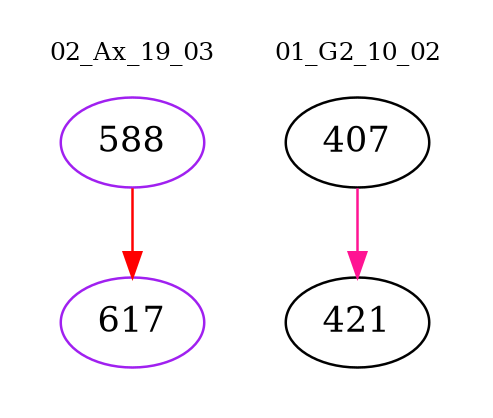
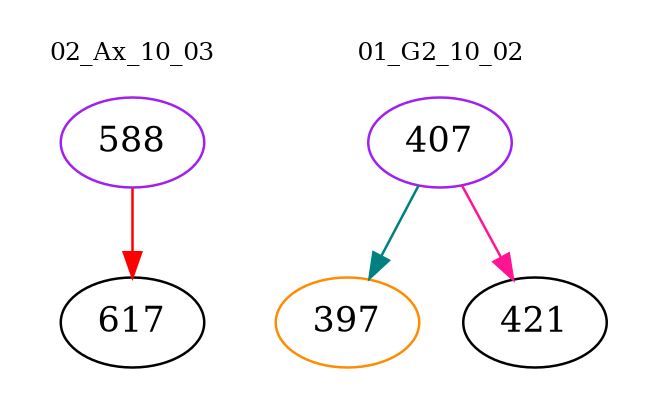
(132, 54) -> (132, 54)
(358, 142) -> (440, 142)
(132, 322) -> (132, 322)
none -> (348, 322)
